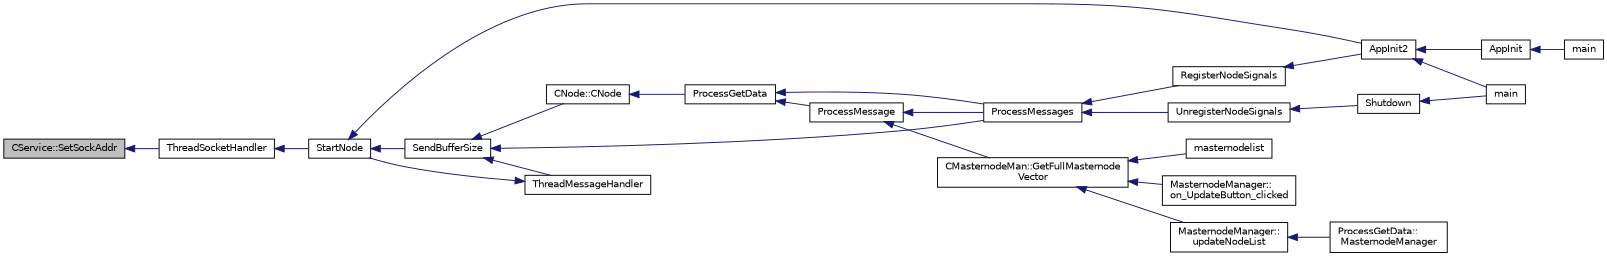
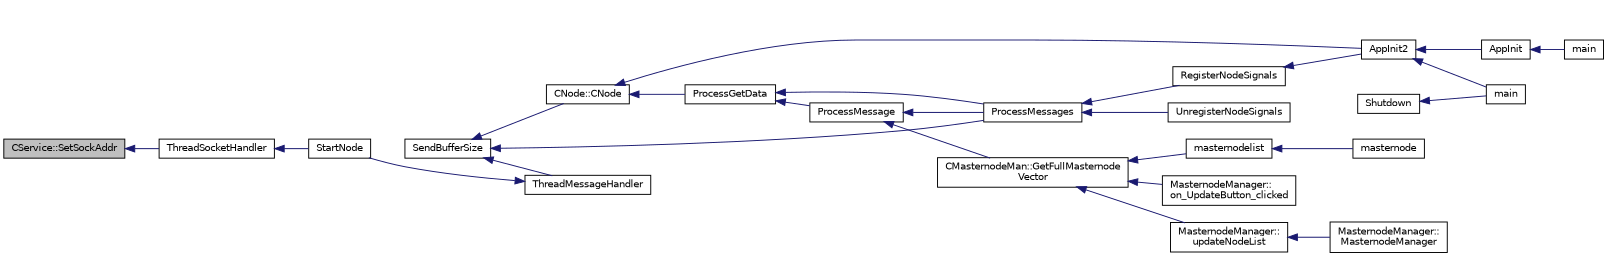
(840, 4) -> (991, 40)
(1328, 107) -> none
(393, 149) -> none
none -> (1389, 149)
(1389, 237) -> (1389, 237)
